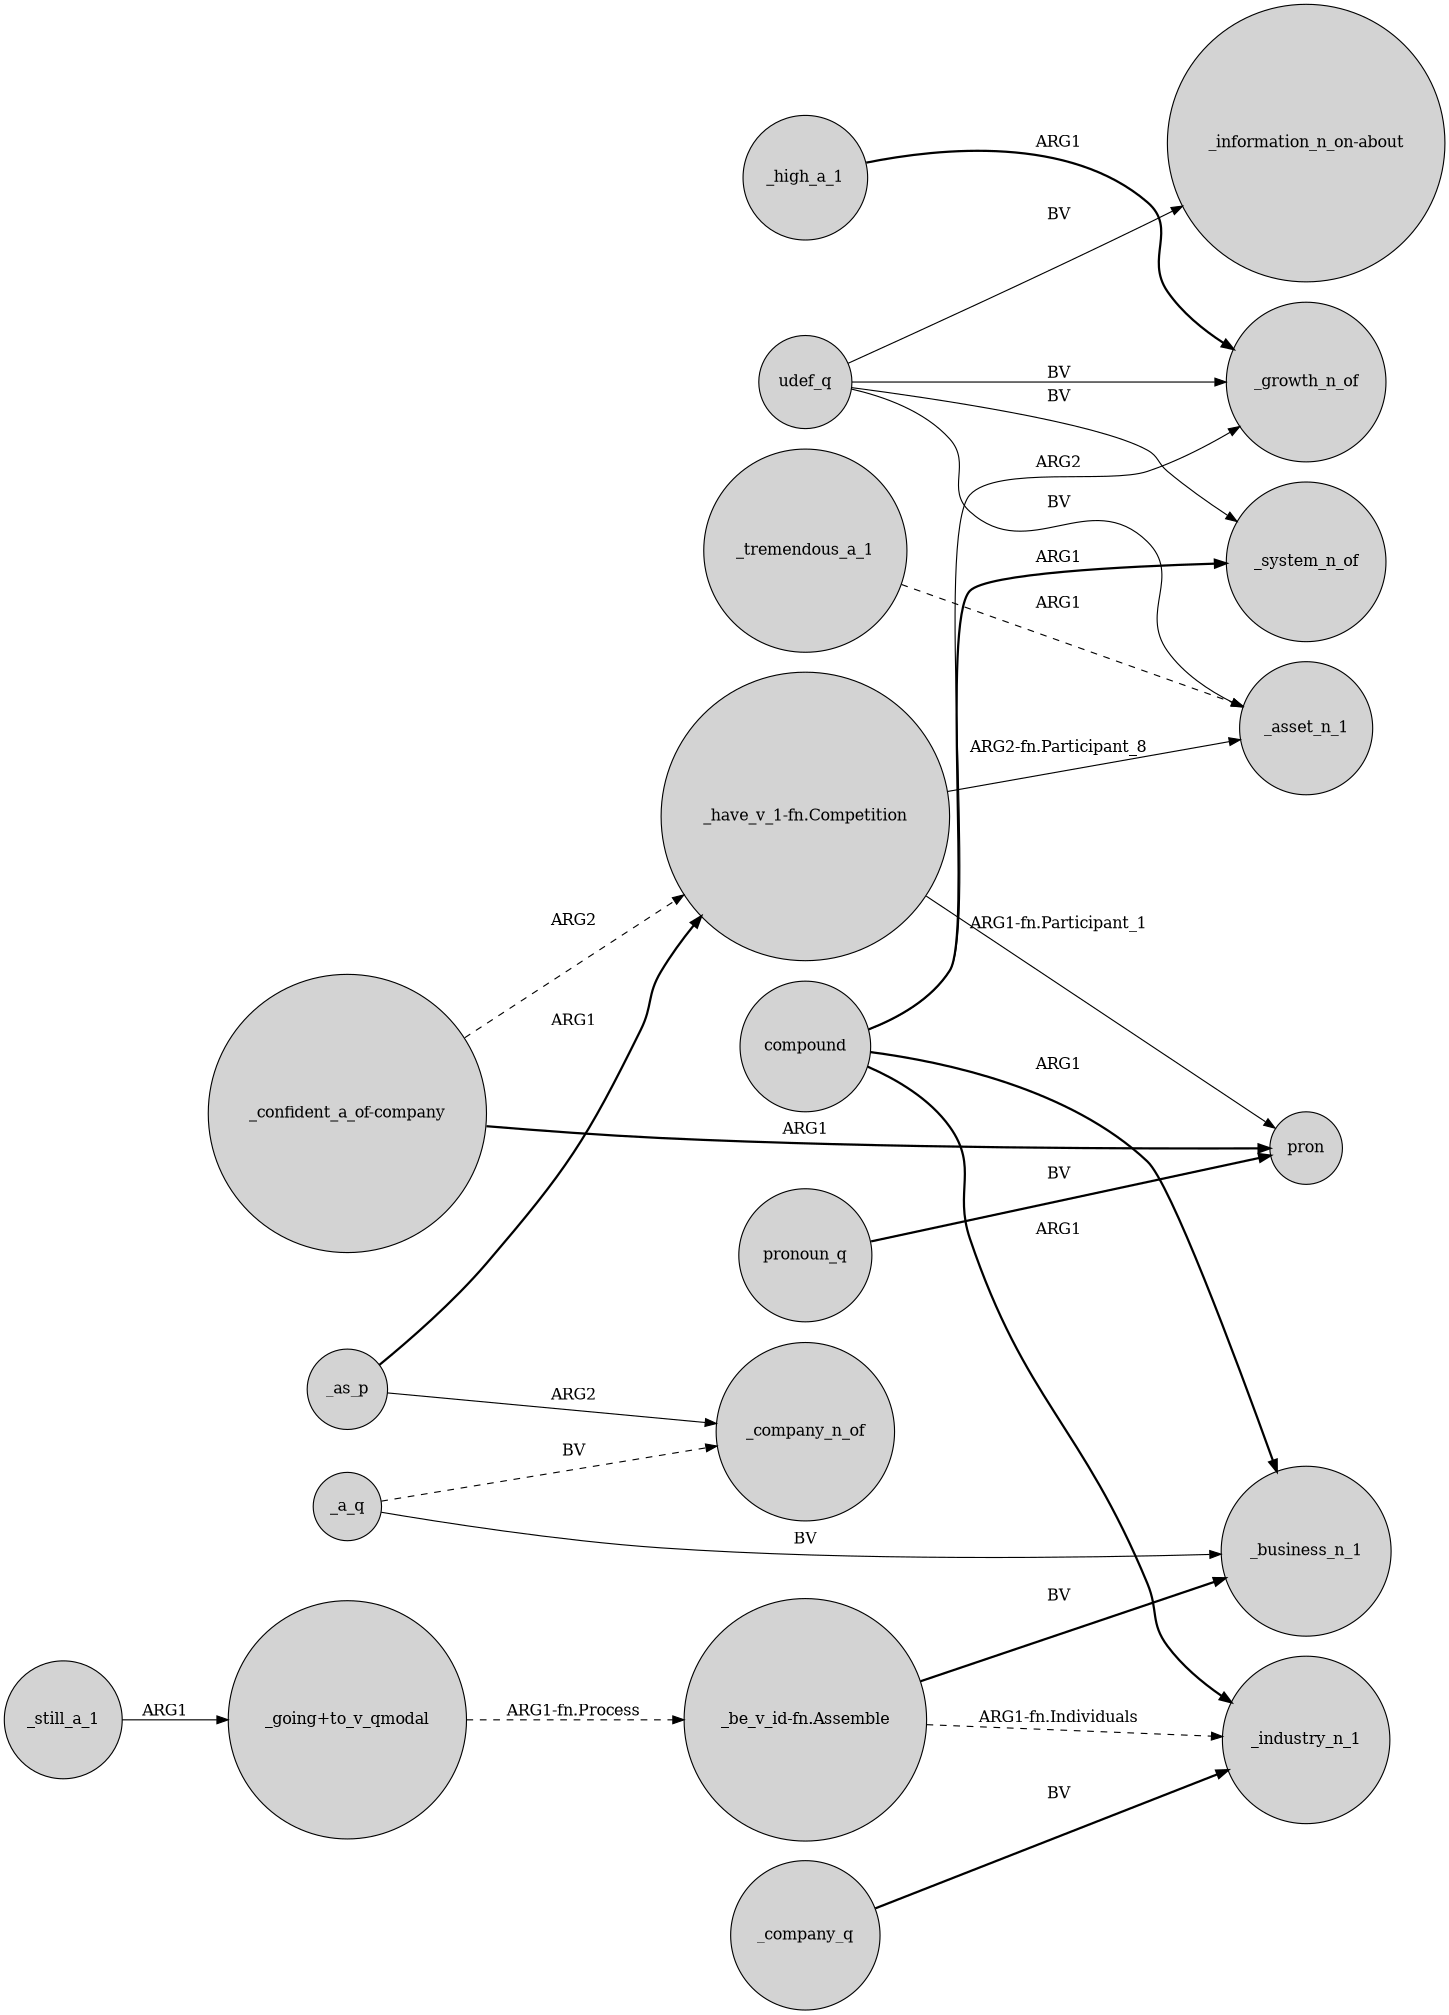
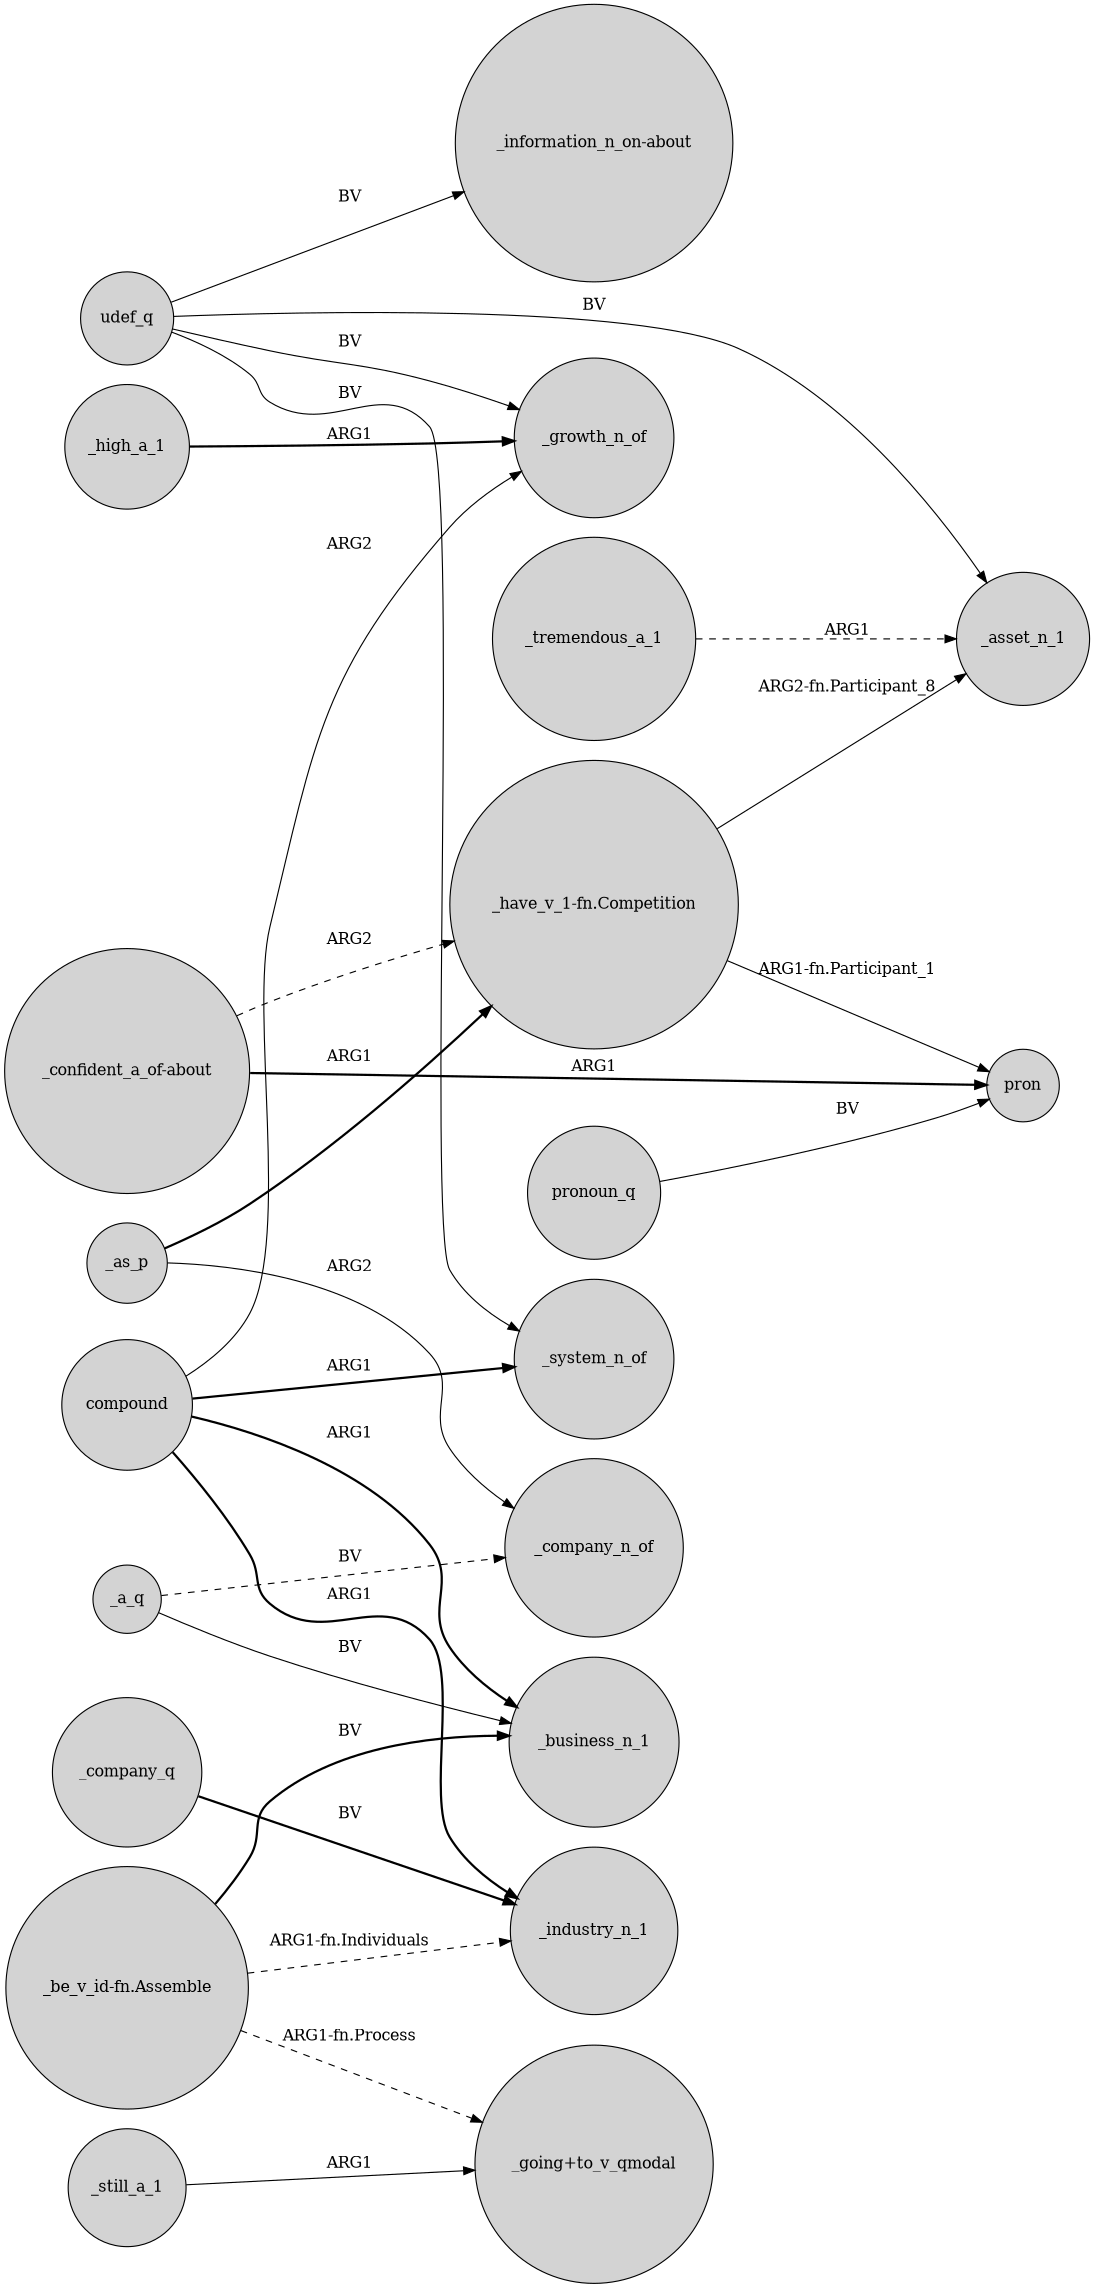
(347, 1113) -> (127, 1071)
(1065, 1200) -> (821, 1148)
(570, 1720) -> (356, 2074)
